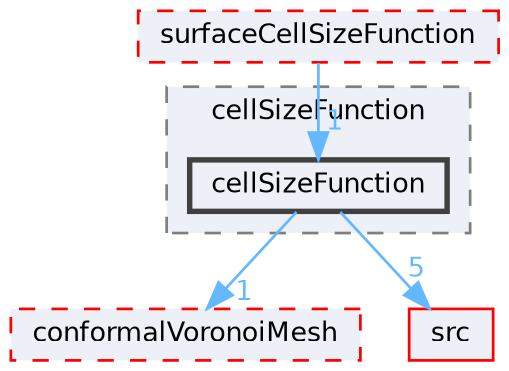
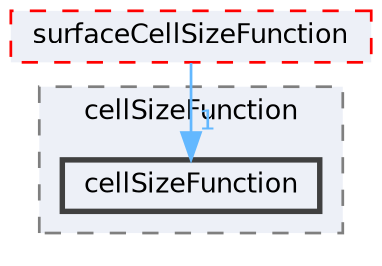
(186, 335) -> none
(451, 335) -> none
